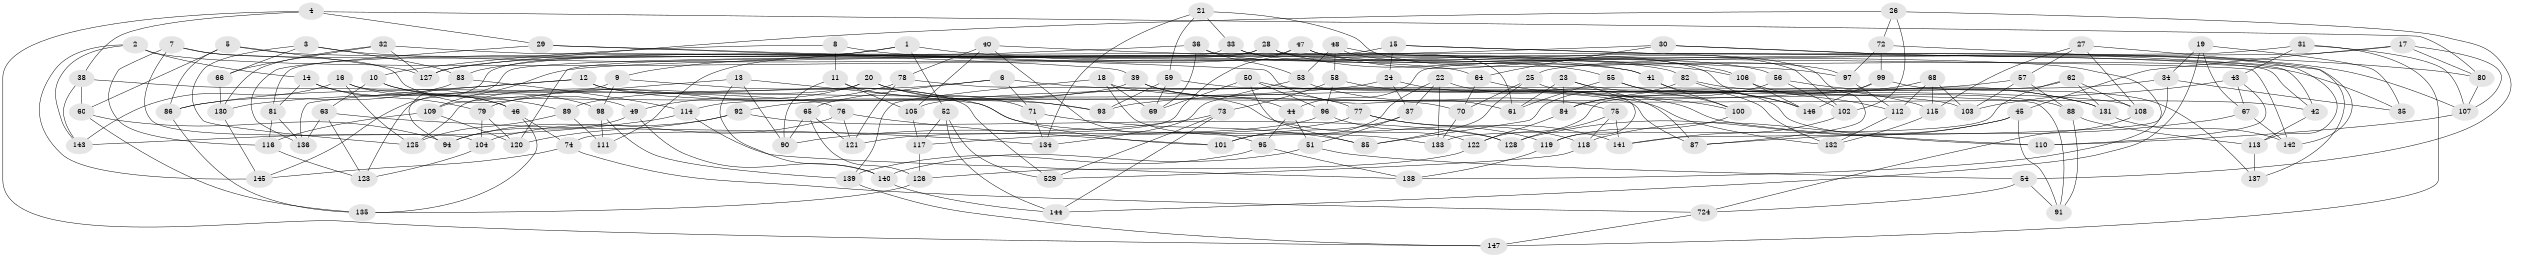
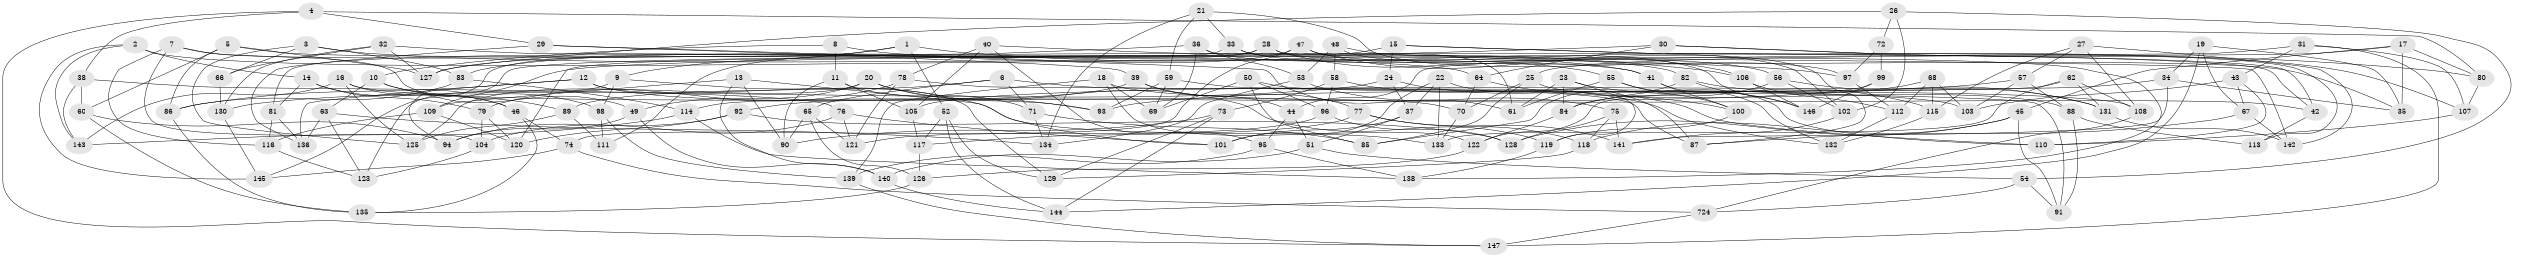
(2482, 60) -> (2402, 78)
(1050, 179) -> (1050, 179)
(2254, 179) -> none
